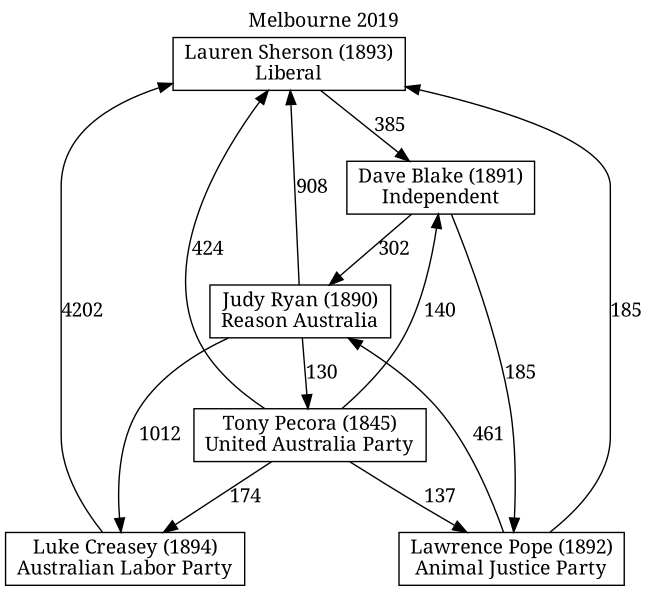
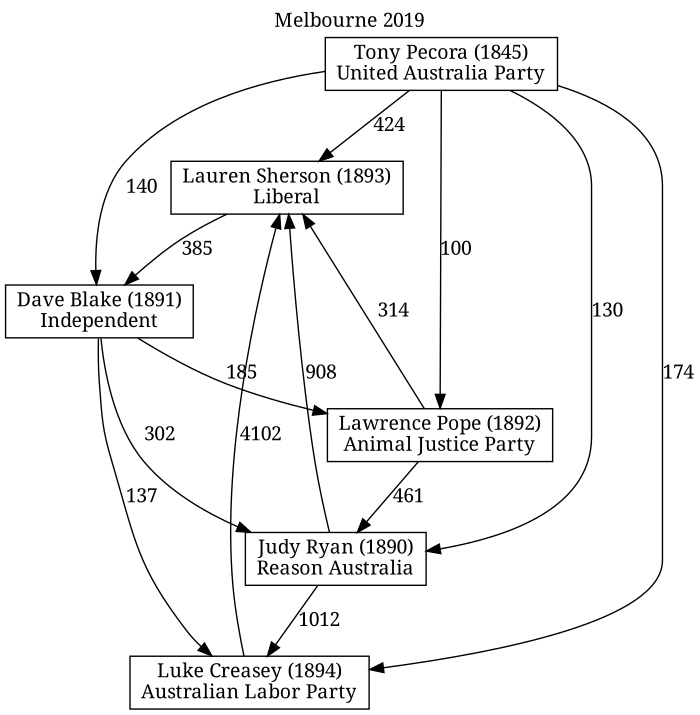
(83, 311) -> (261, 435)
(626, 311) -> (393, 311)
(305, 366) -> (592, 348)
(440, 497) -> (456, 250)
none -> (123, 502)
